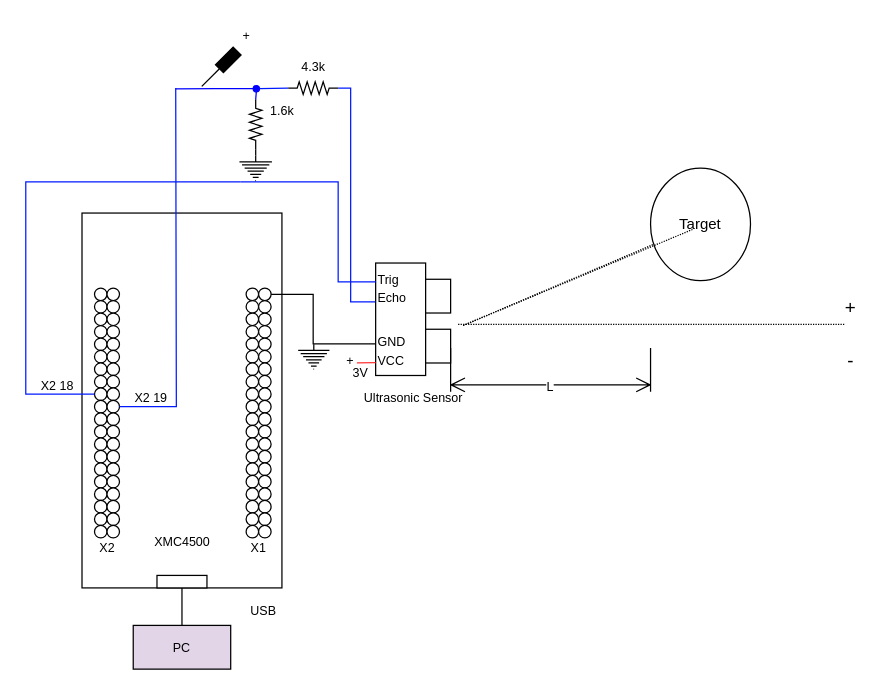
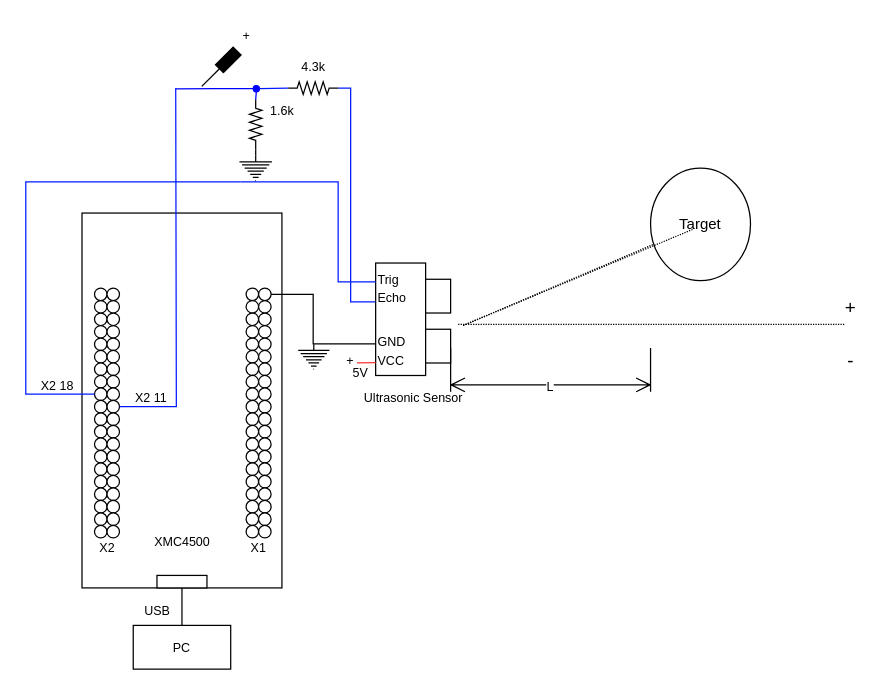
(360, 374) -> (360, 374)
(151, 399) -> (151, 399)
(263, 613) -> (157, 613)
(182, 648) -> (182, 648)
